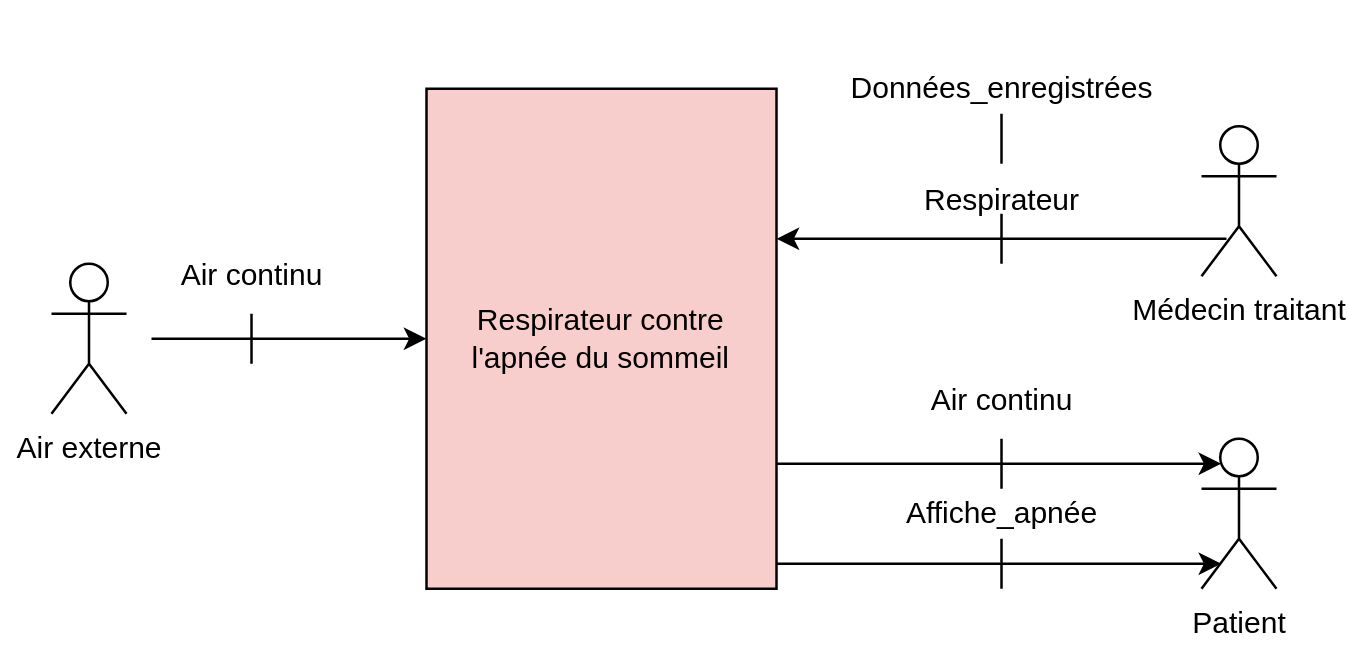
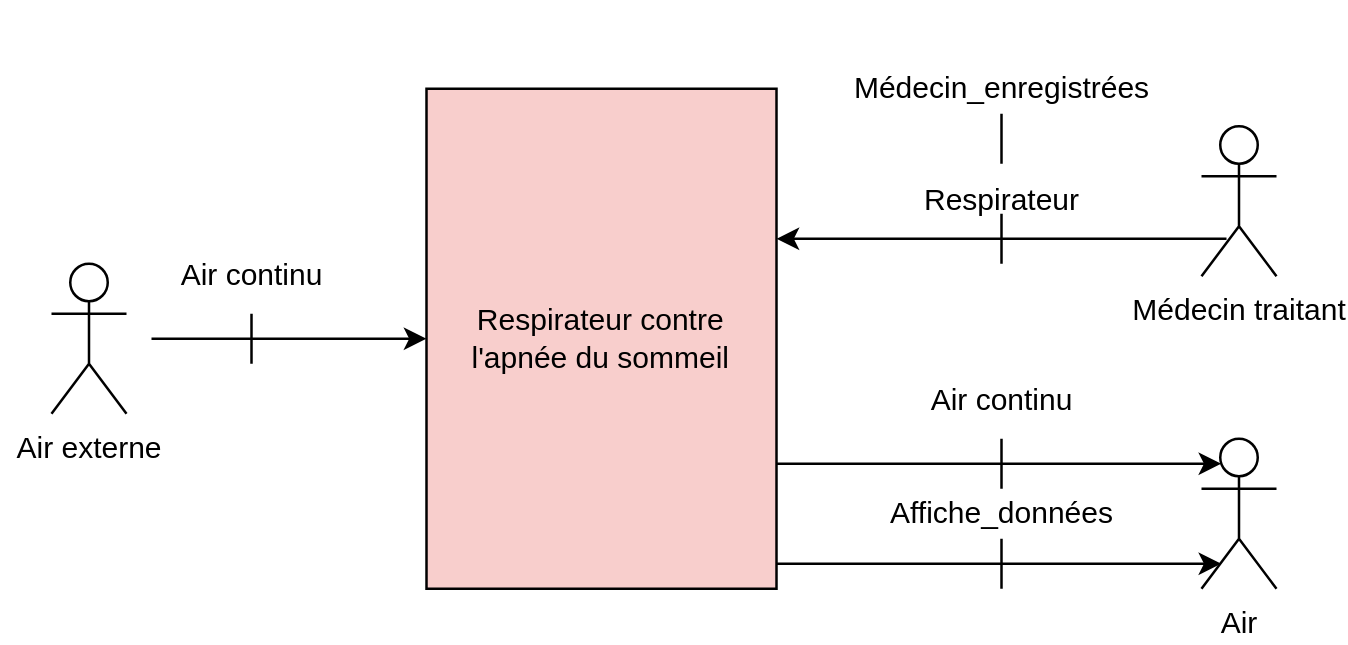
(1003, 89) -> (1003, 89)
(1003, 514) -> (1003, 514)
(1240, 624) -> (1240, 624)
